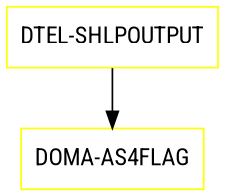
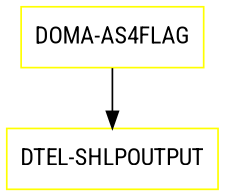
(112, 90) -> (112, 90)
